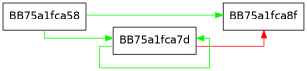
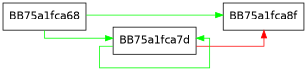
(44, 17) -> (44, 17)
